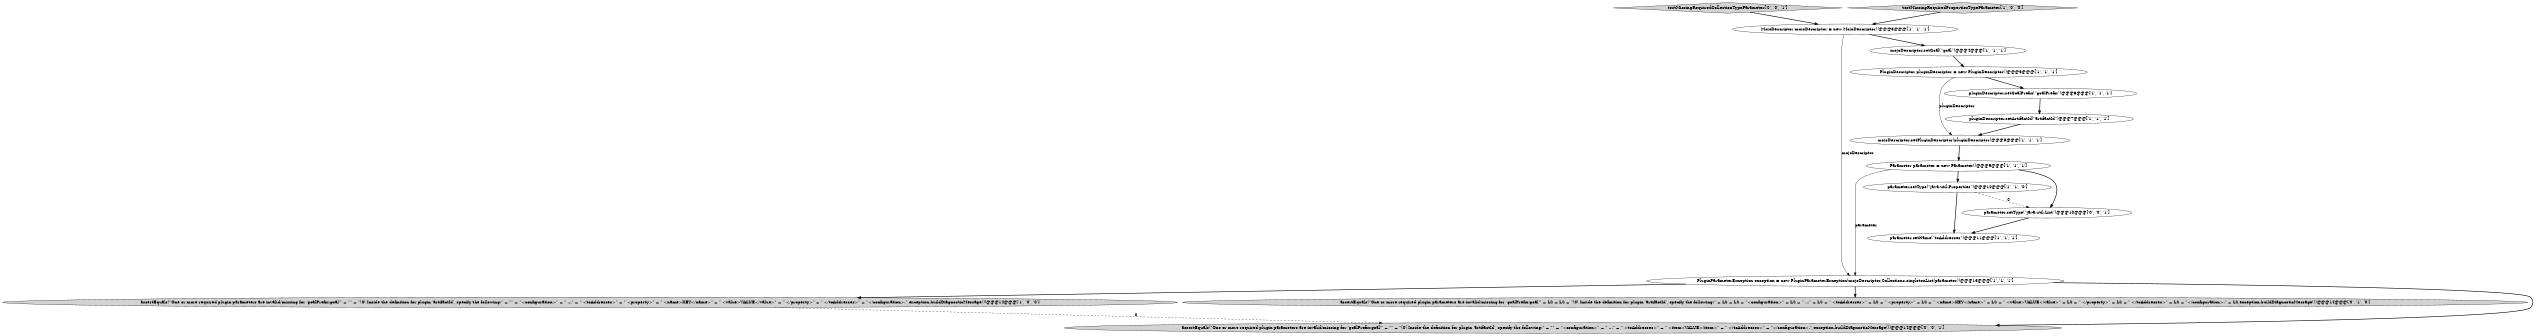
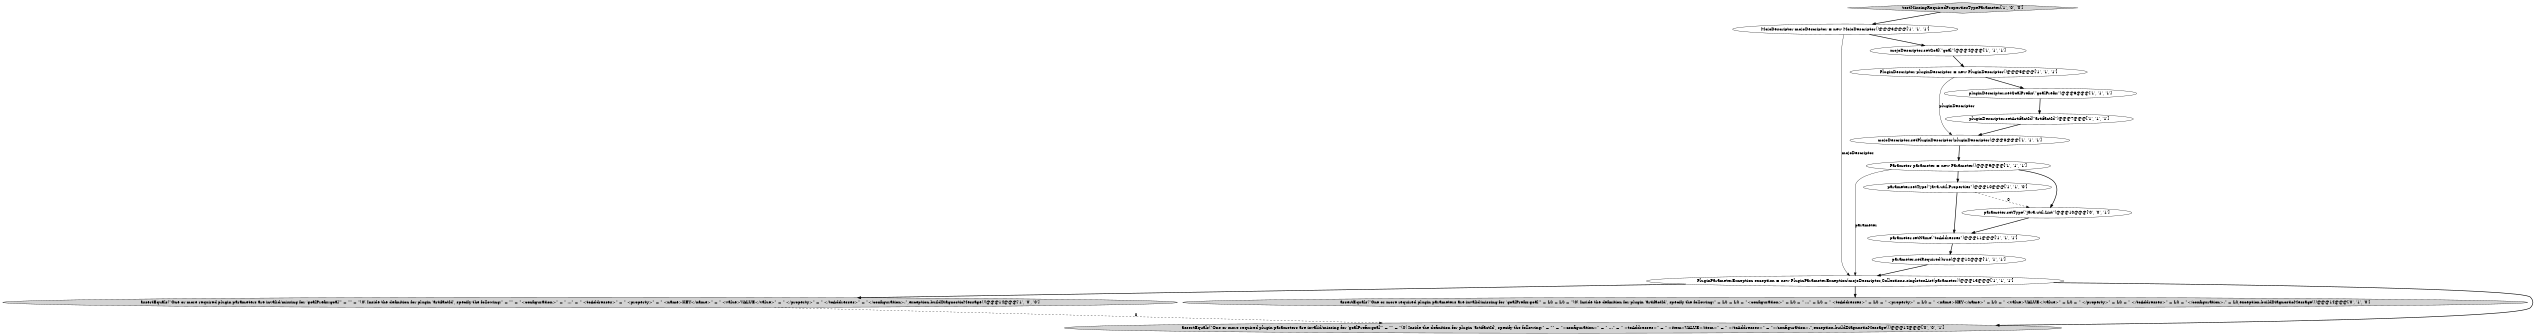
(1728, 8) -> none
none -> (1949, 260)
